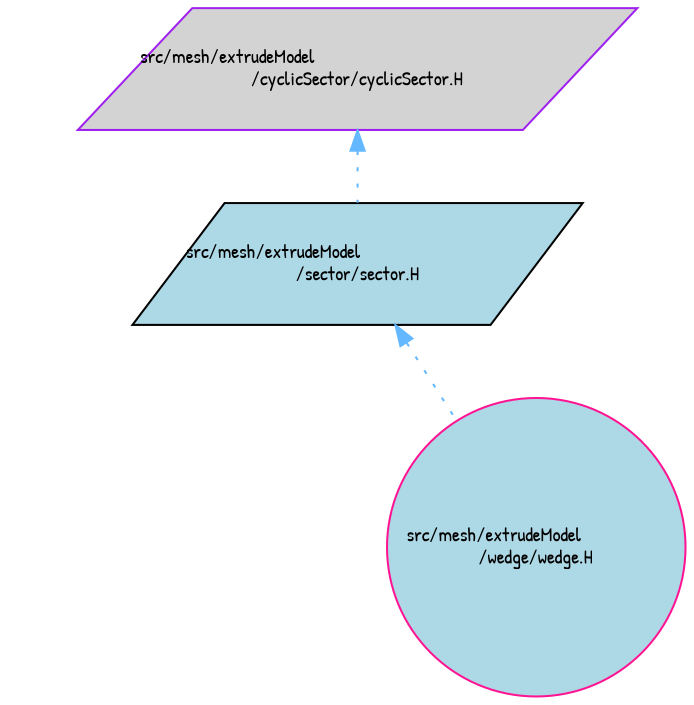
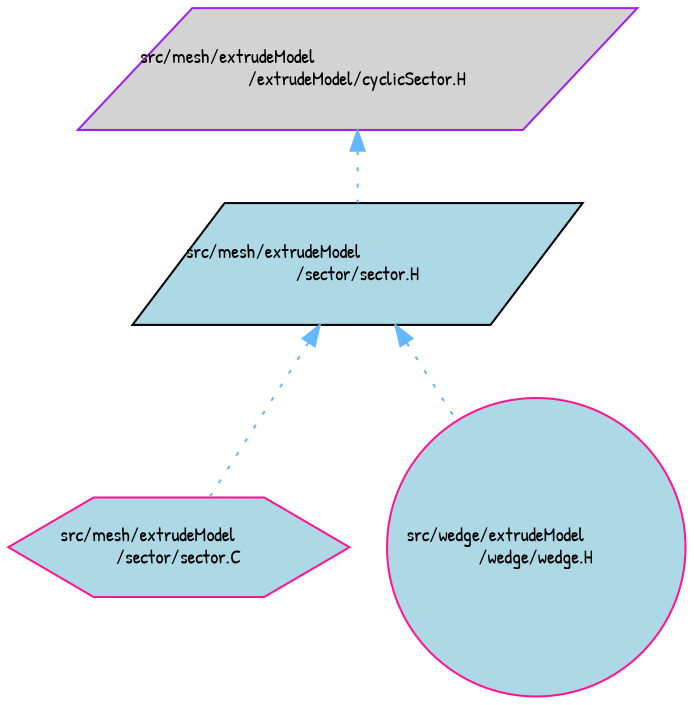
(358, 69) -> (358, 69)
none -> (179, 547)
(536, 547) -> (536, 547)
